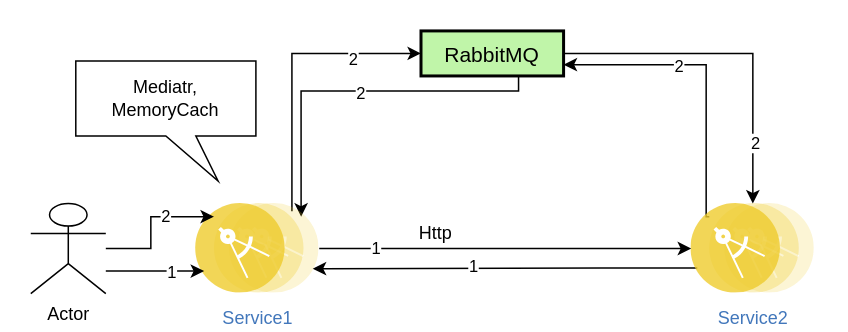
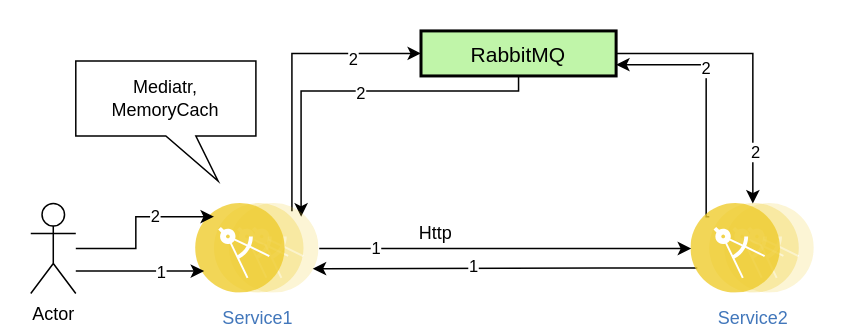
(492, 53) -> (518, 53)
(68, 248) -> (53, 248)
